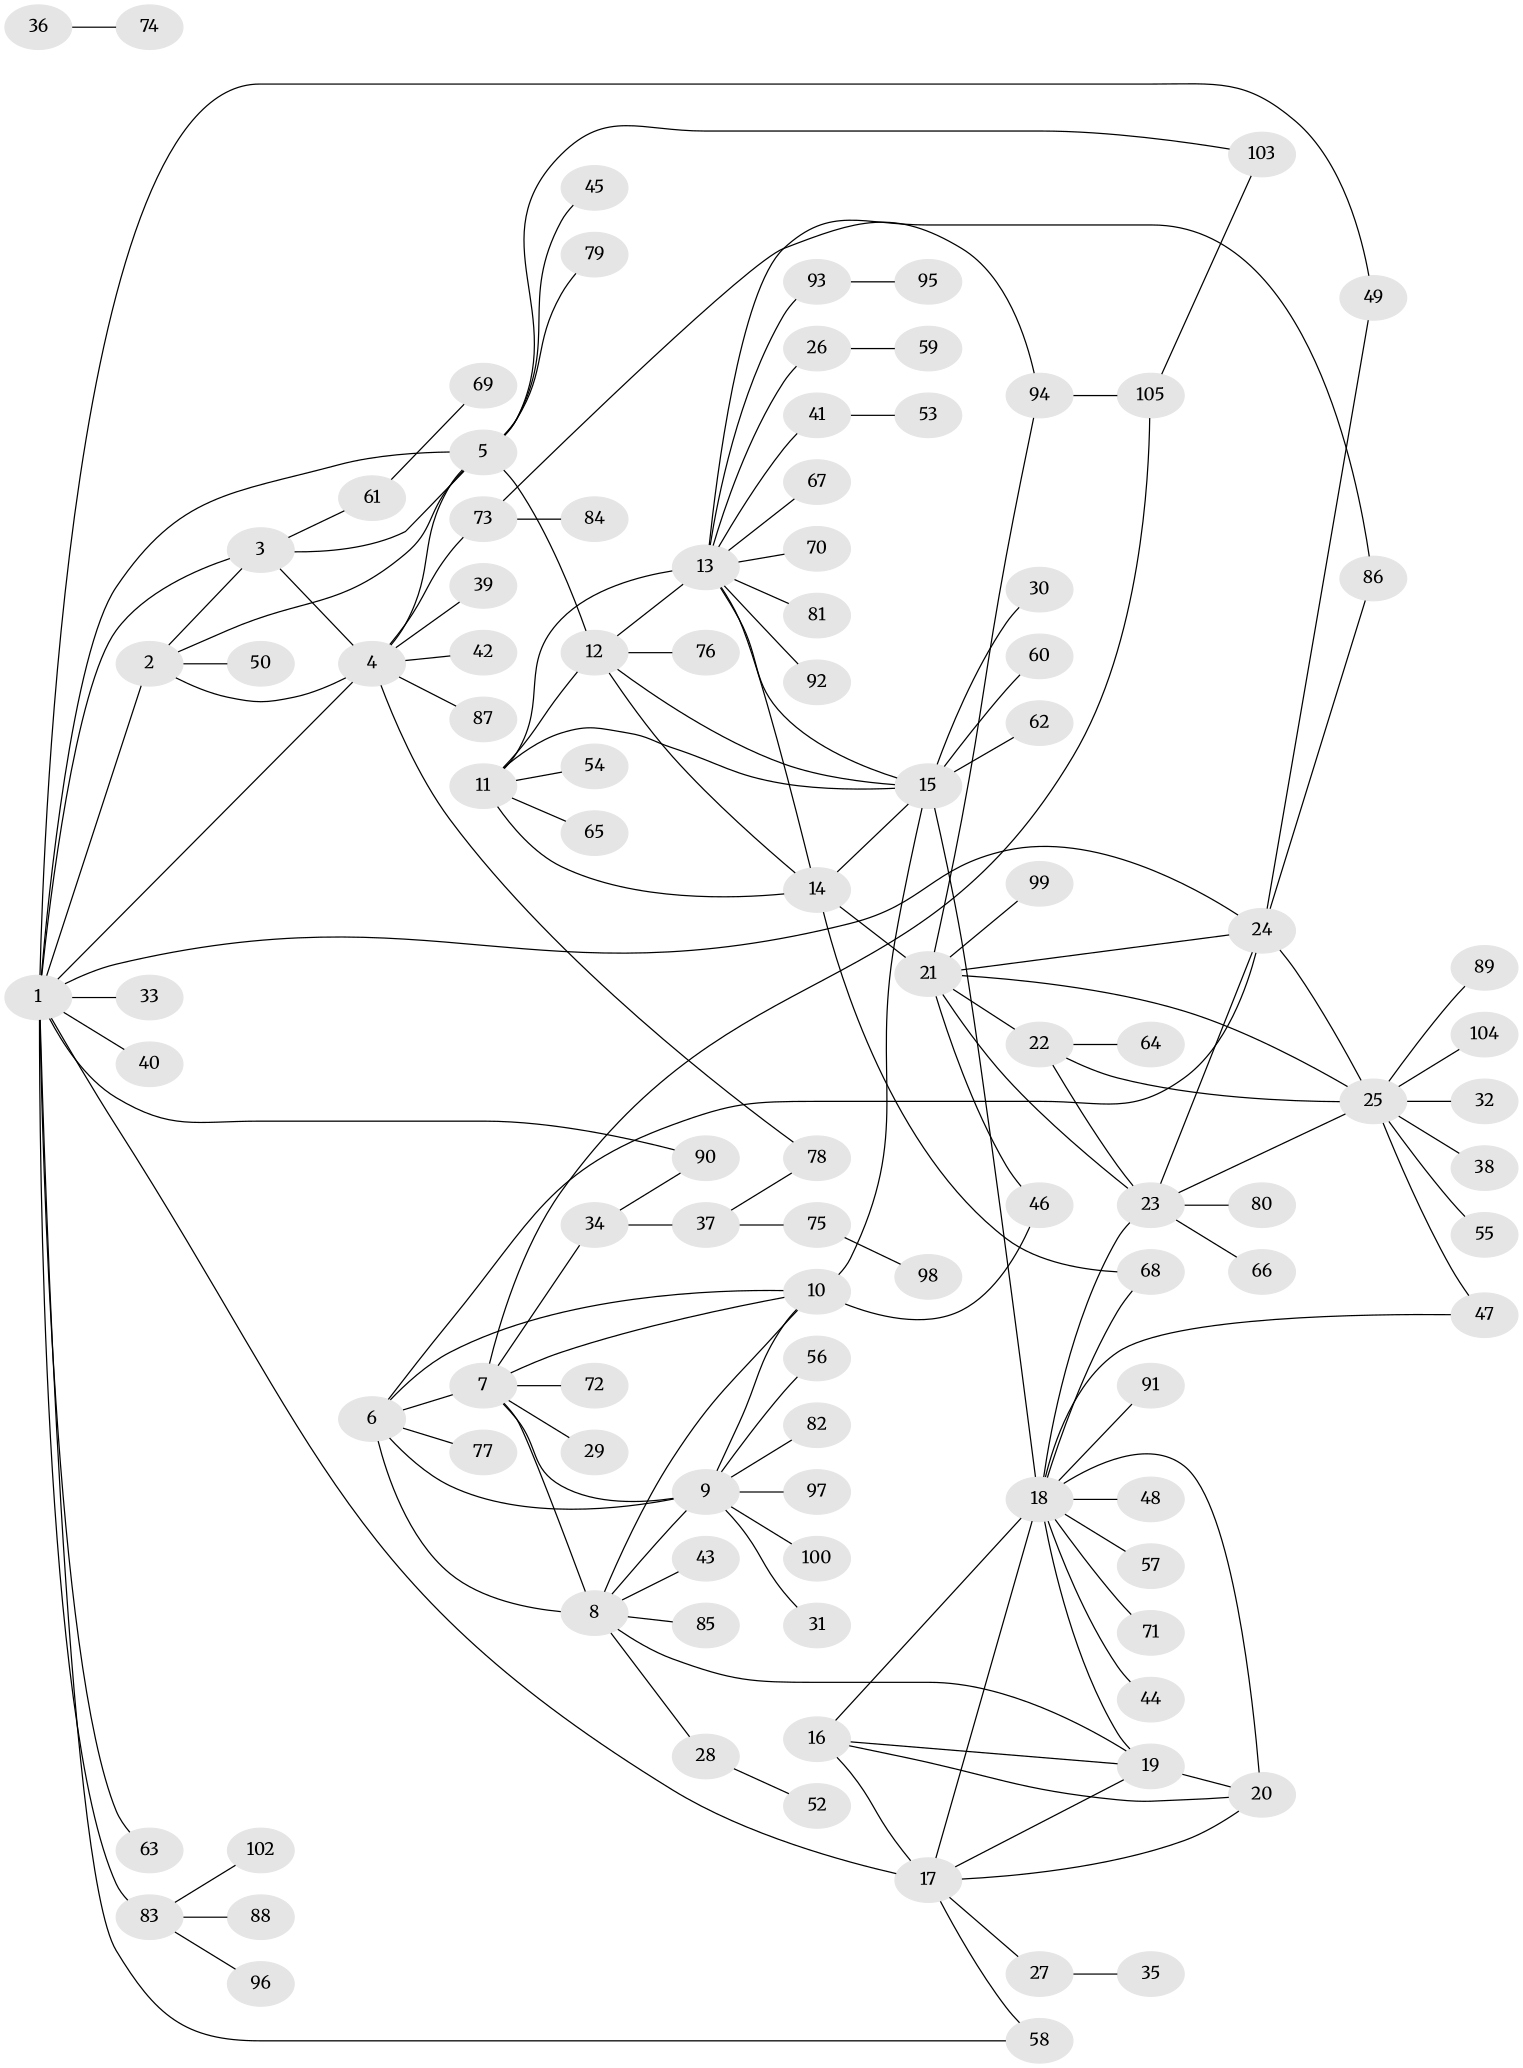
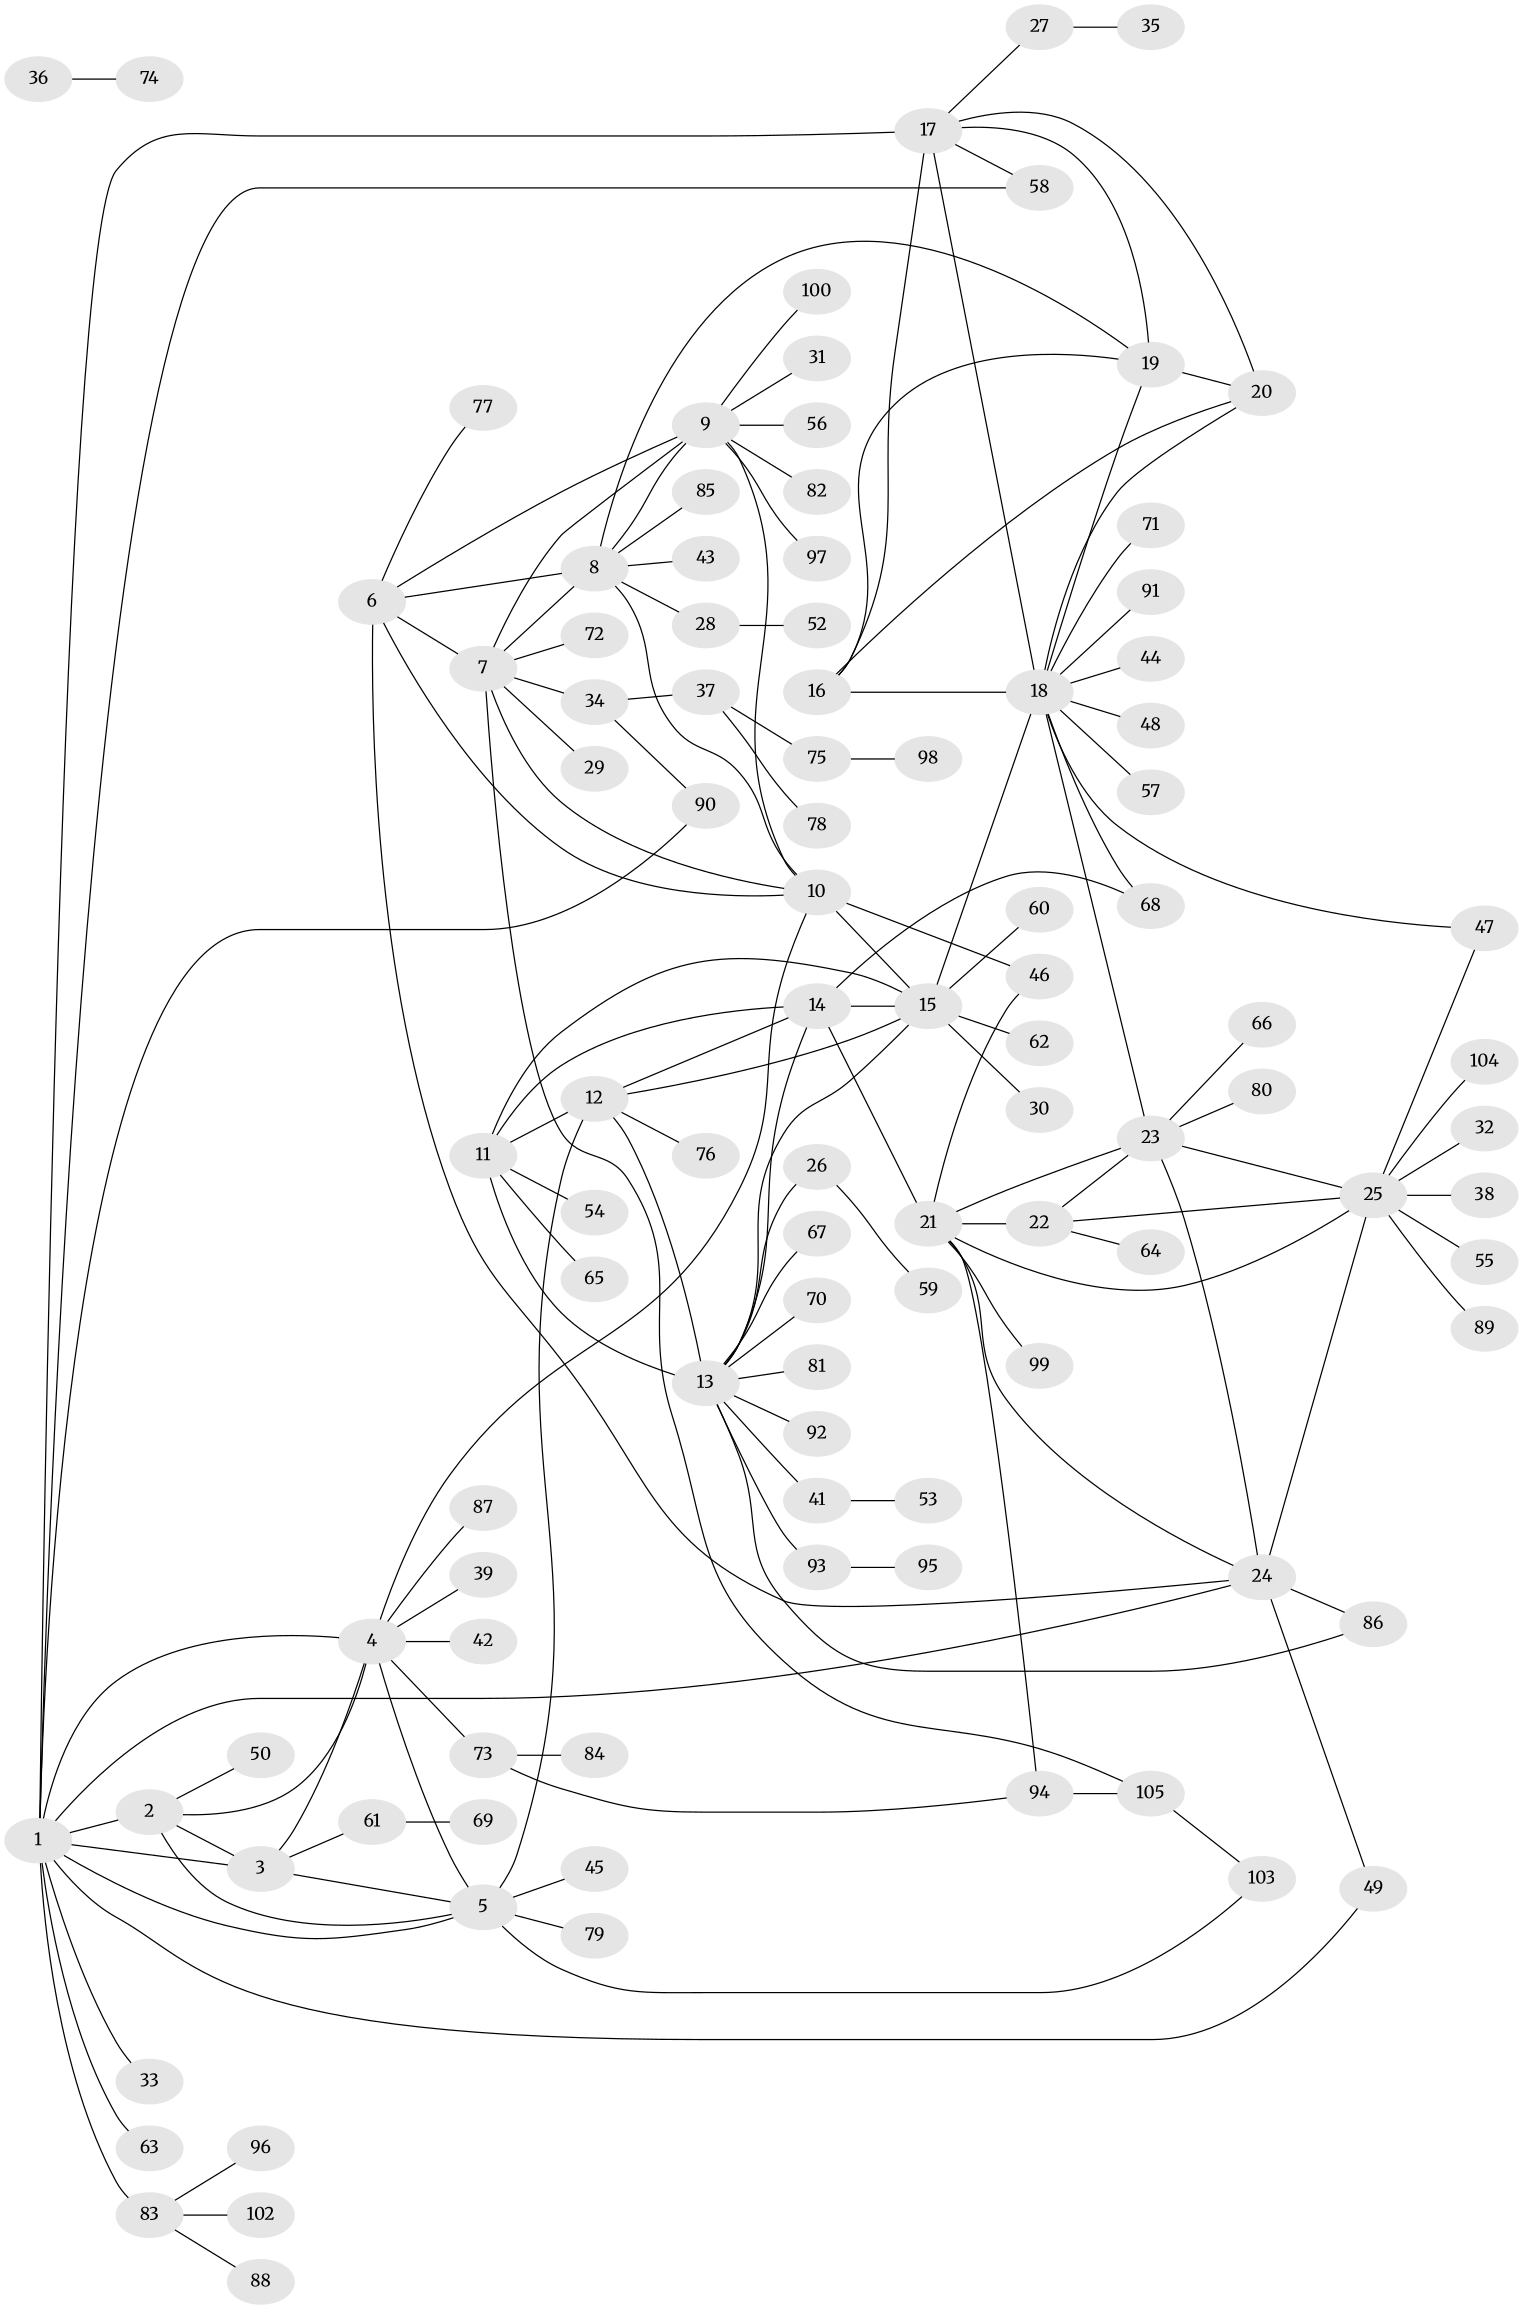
(556, 940) -> (652, 1301)
(150, 1064) -> none
